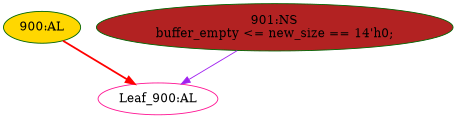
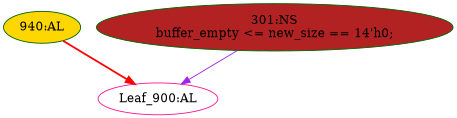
(42, 27) -> (42, 27)
(275, 27) -> (275, 27)
